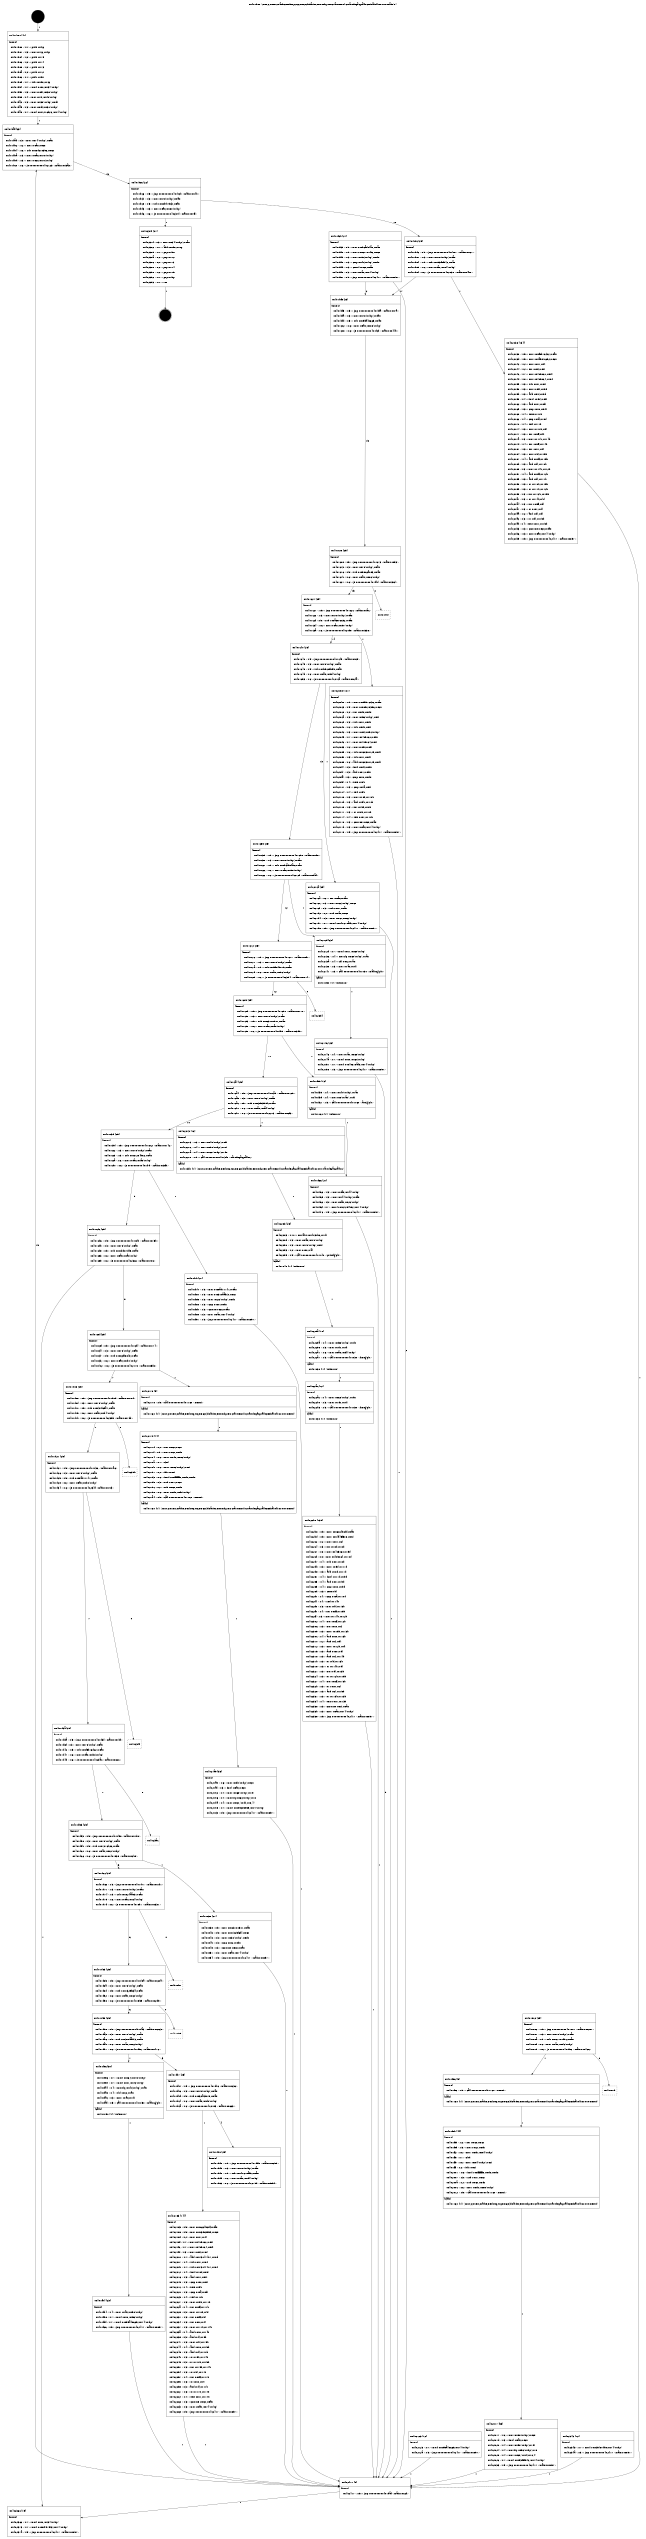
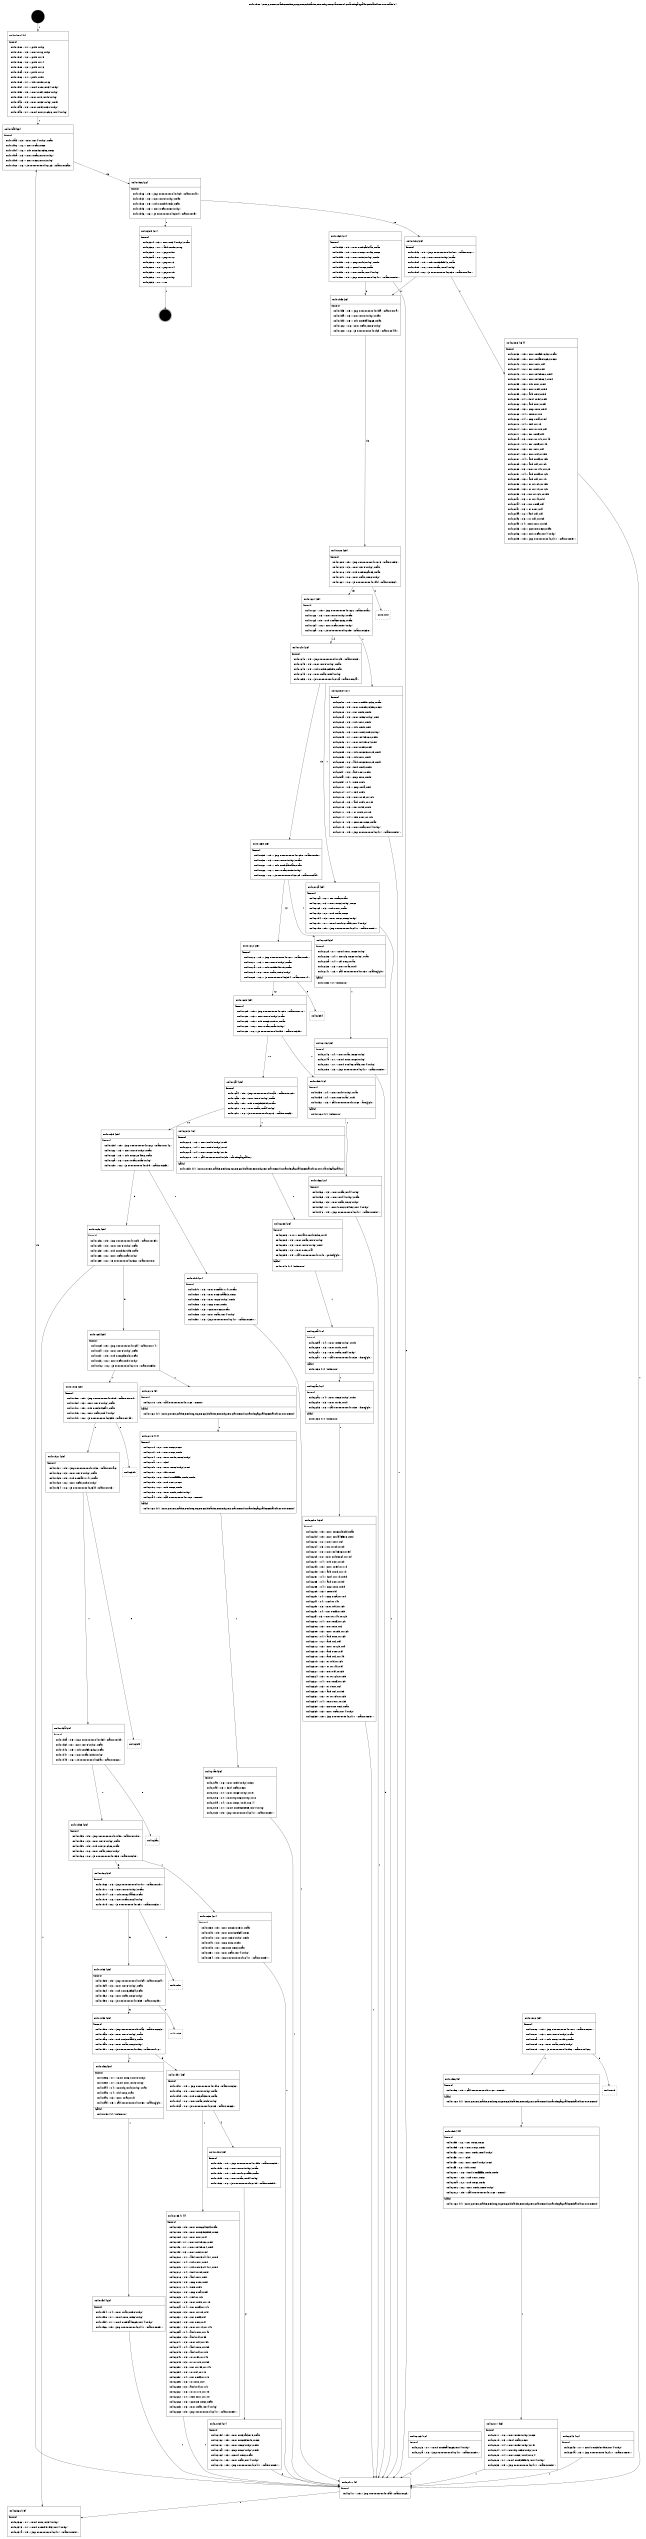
none -> (244, 2445)
